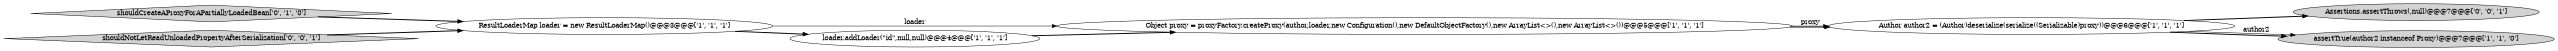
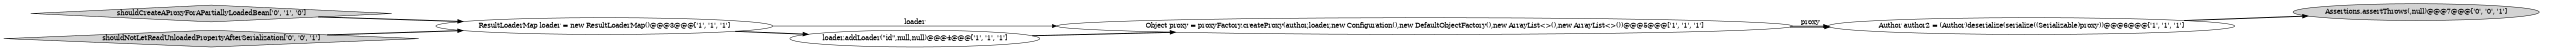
(2416, 39) -> none
